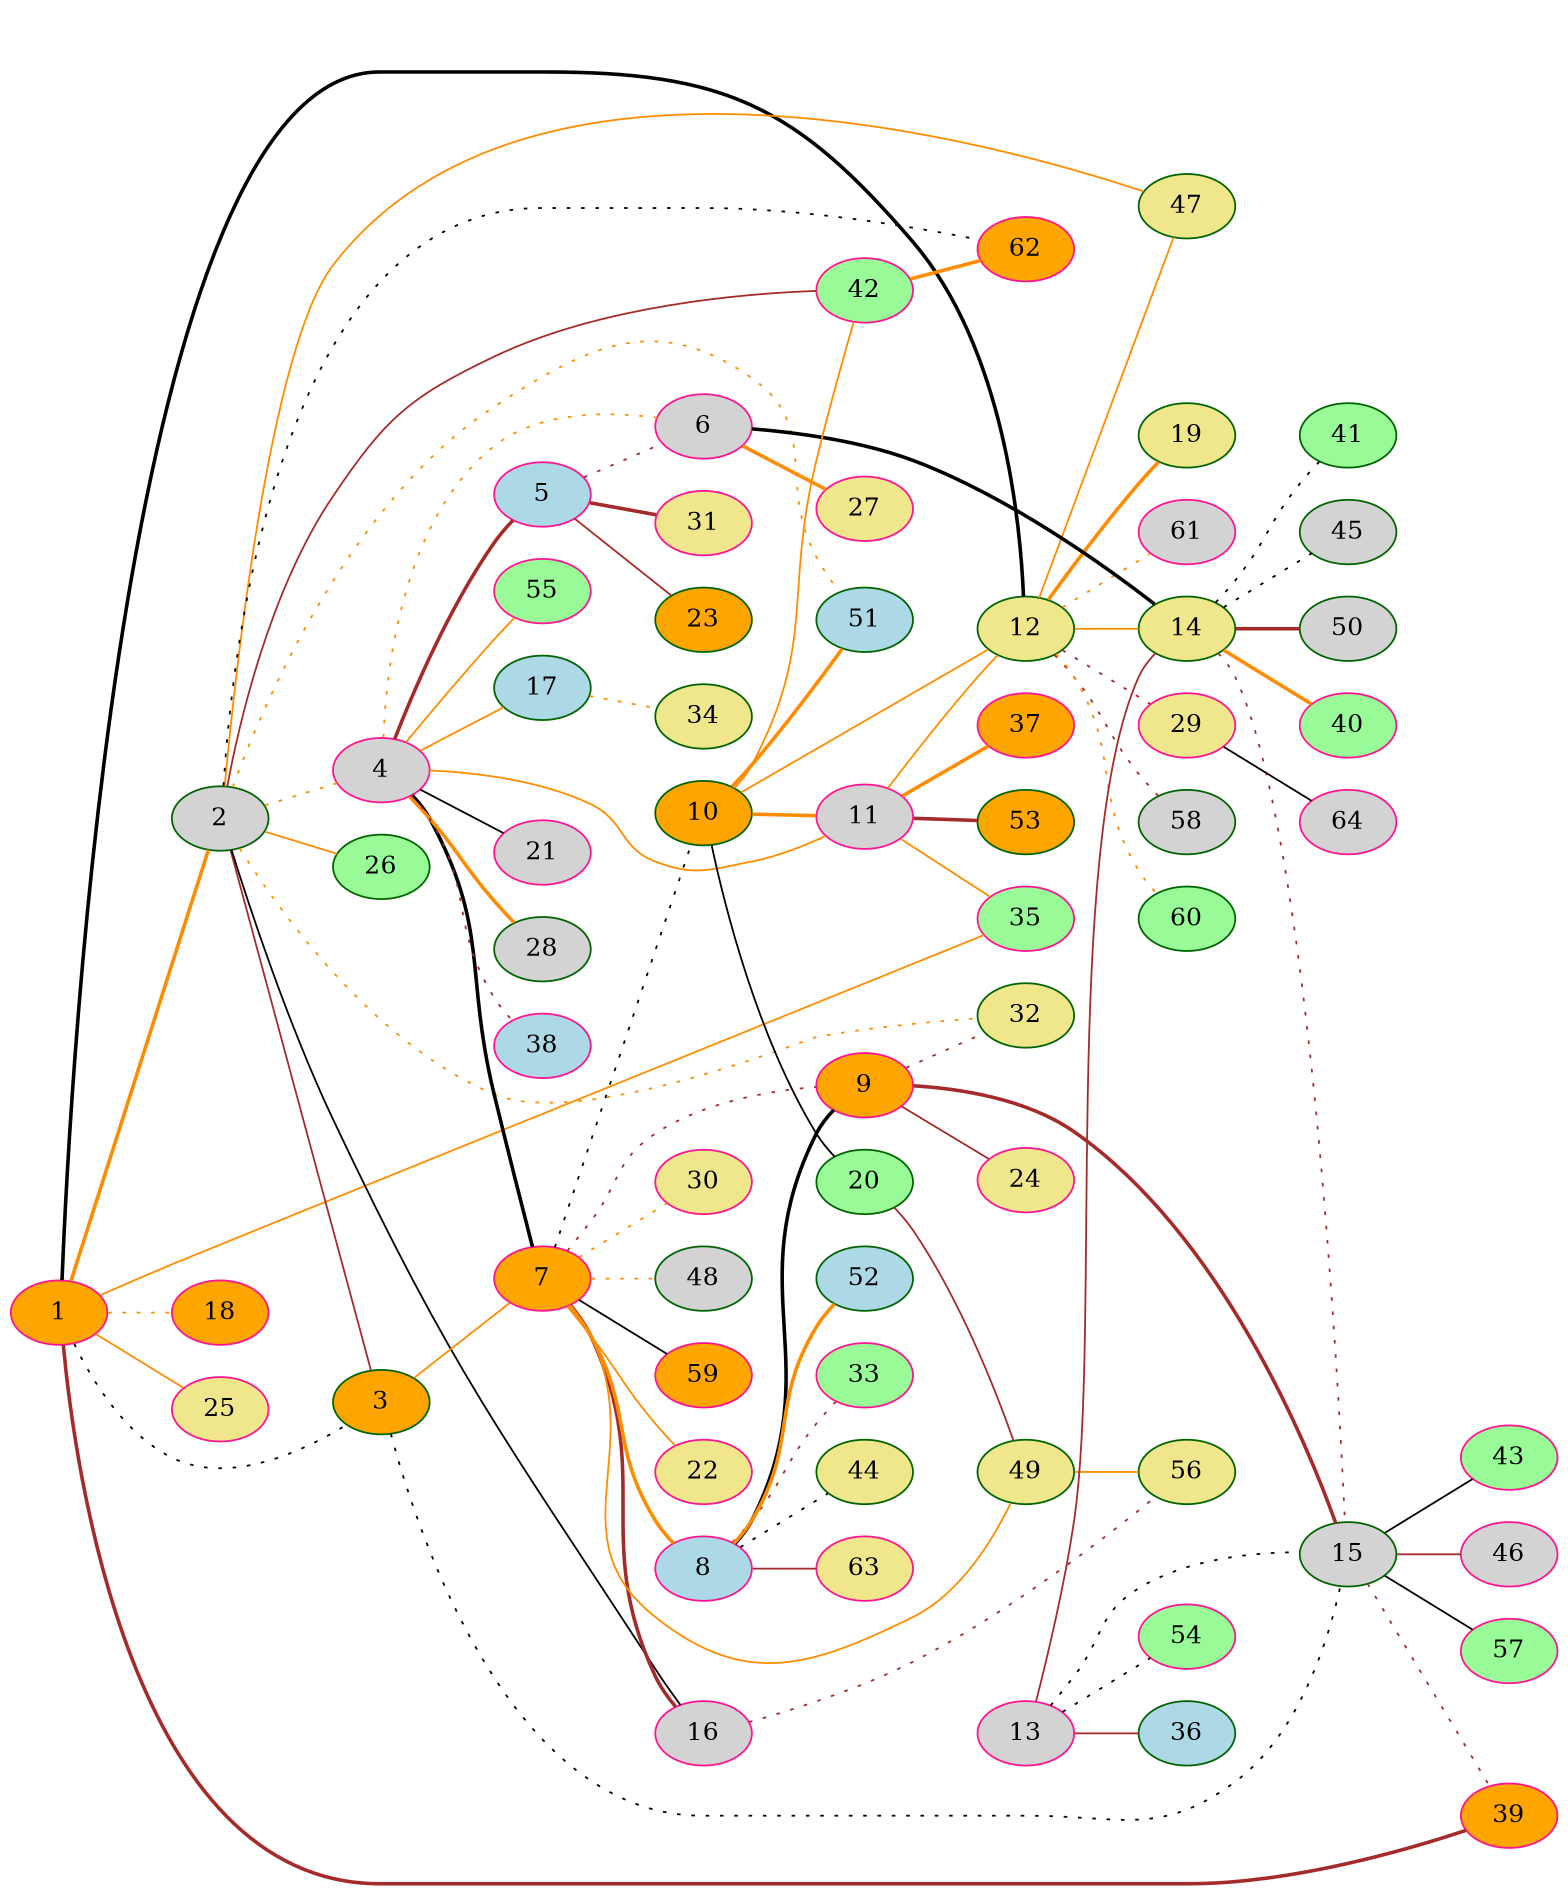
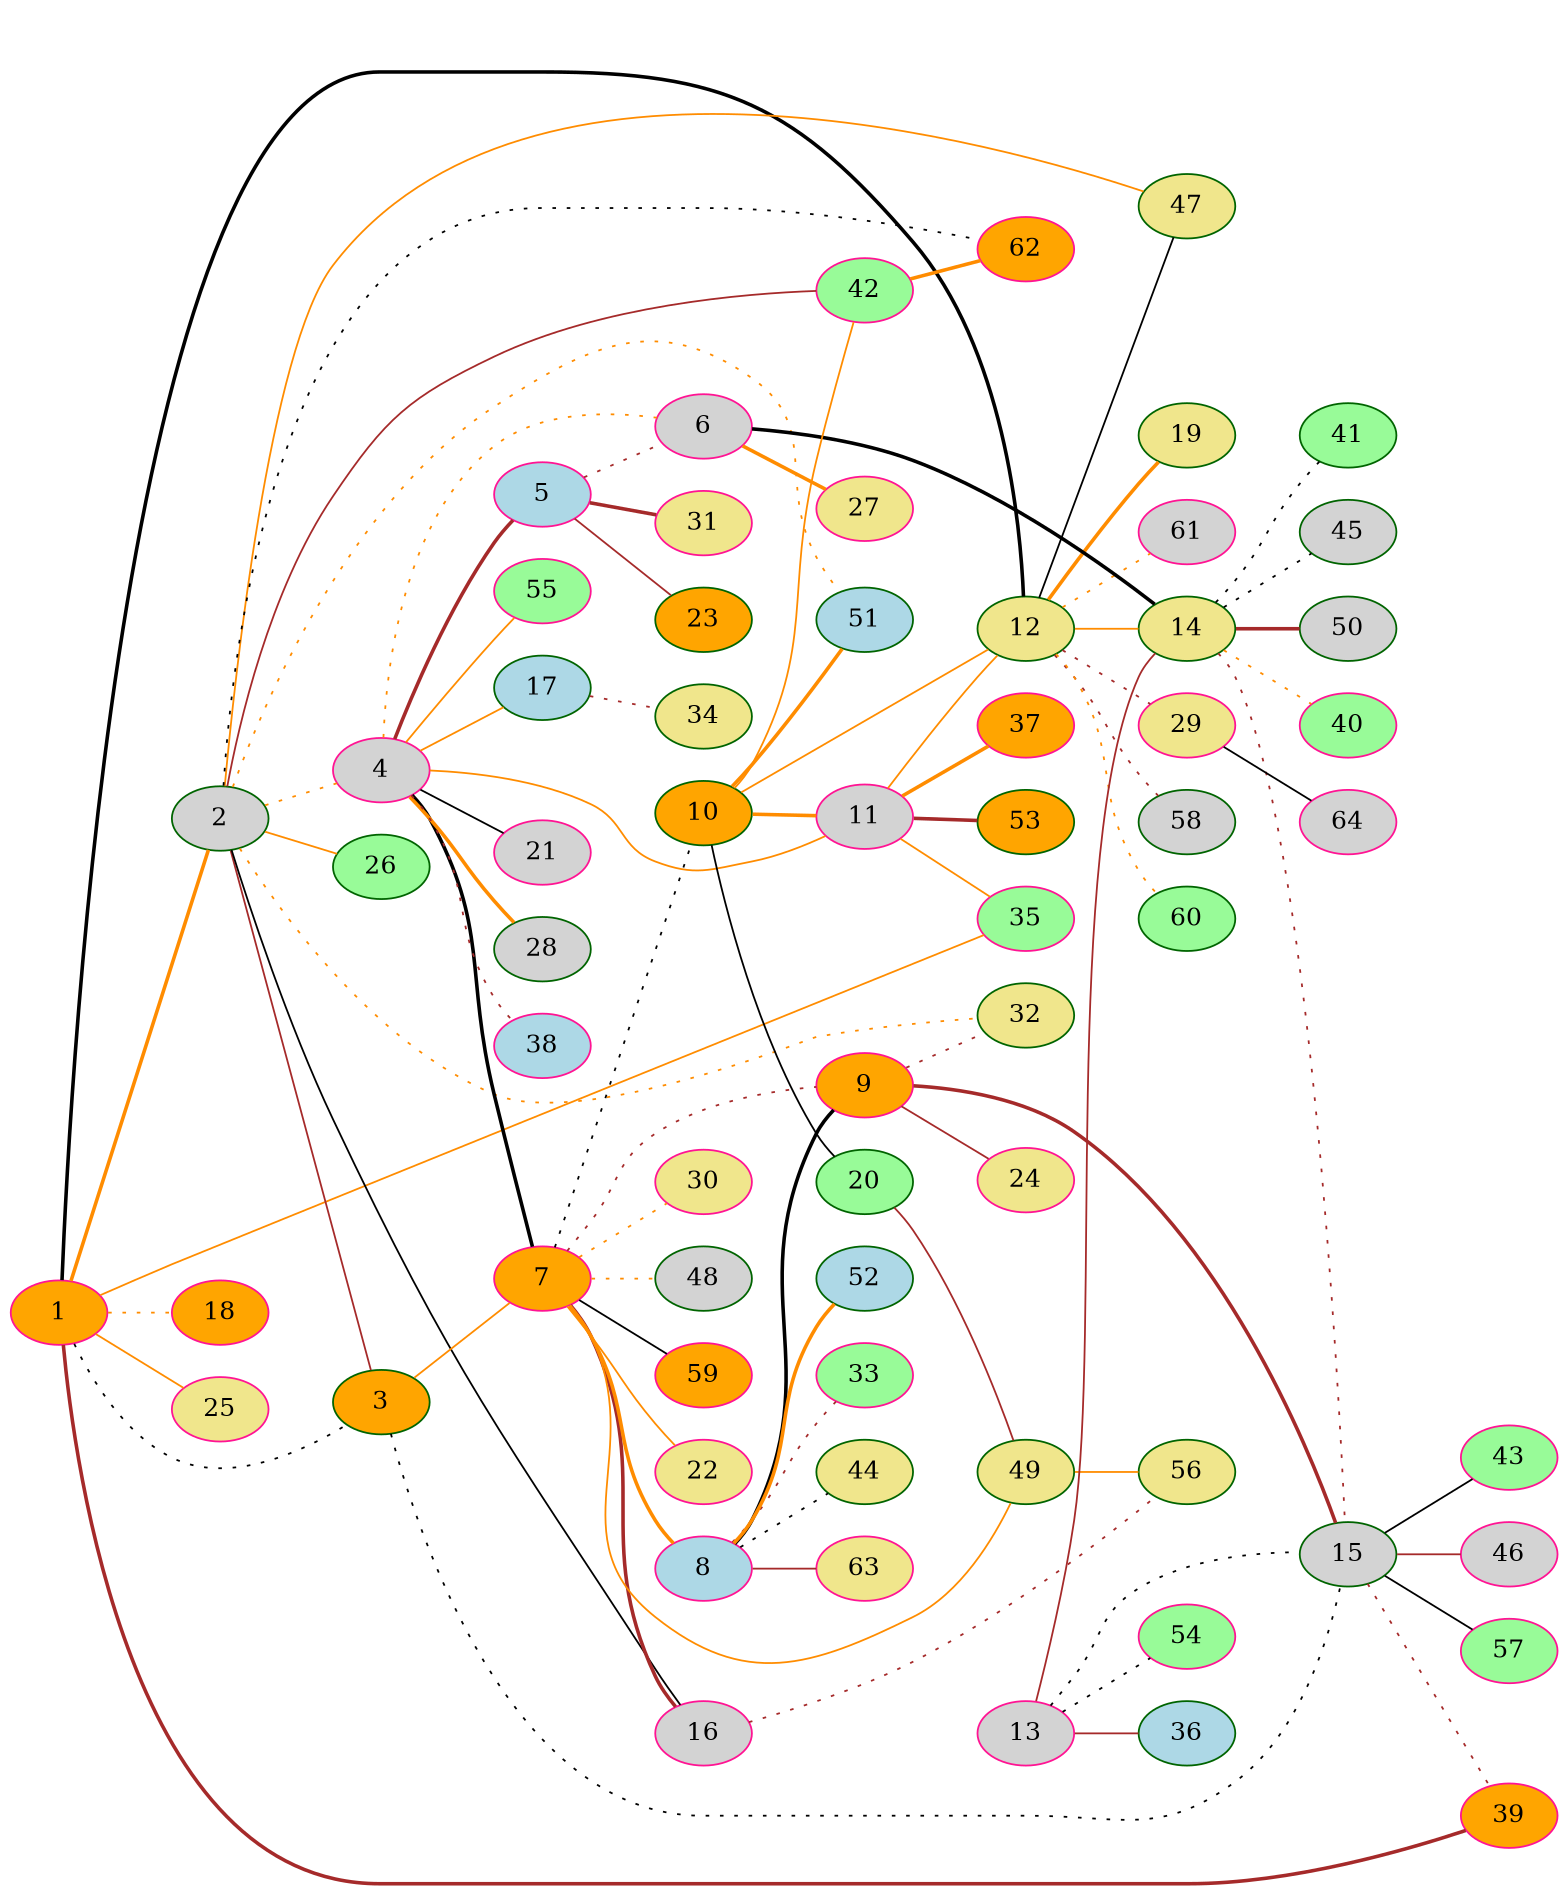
(1106, 418) -> (1106, 418)
(1268, 677) -> (1268, 677)
(623, 702) -> (623, 702)
